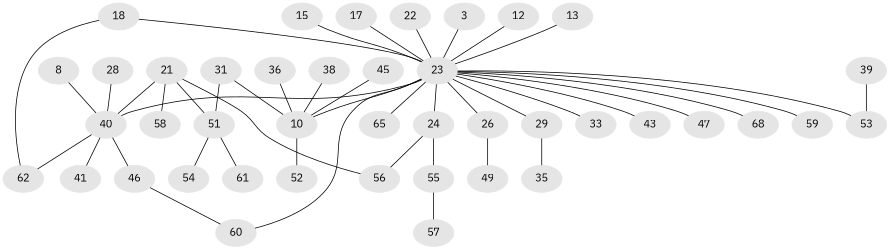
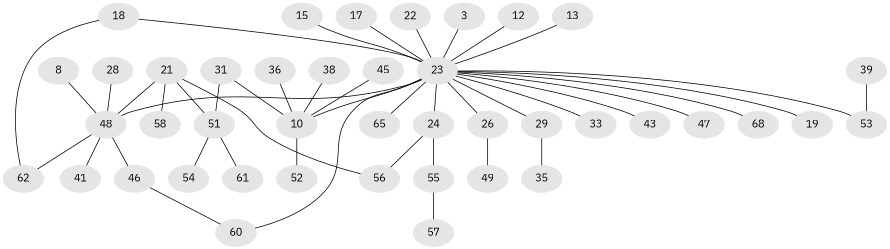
(106, 125) -> (106, 125)
(812, 125) -> (812, 125)
